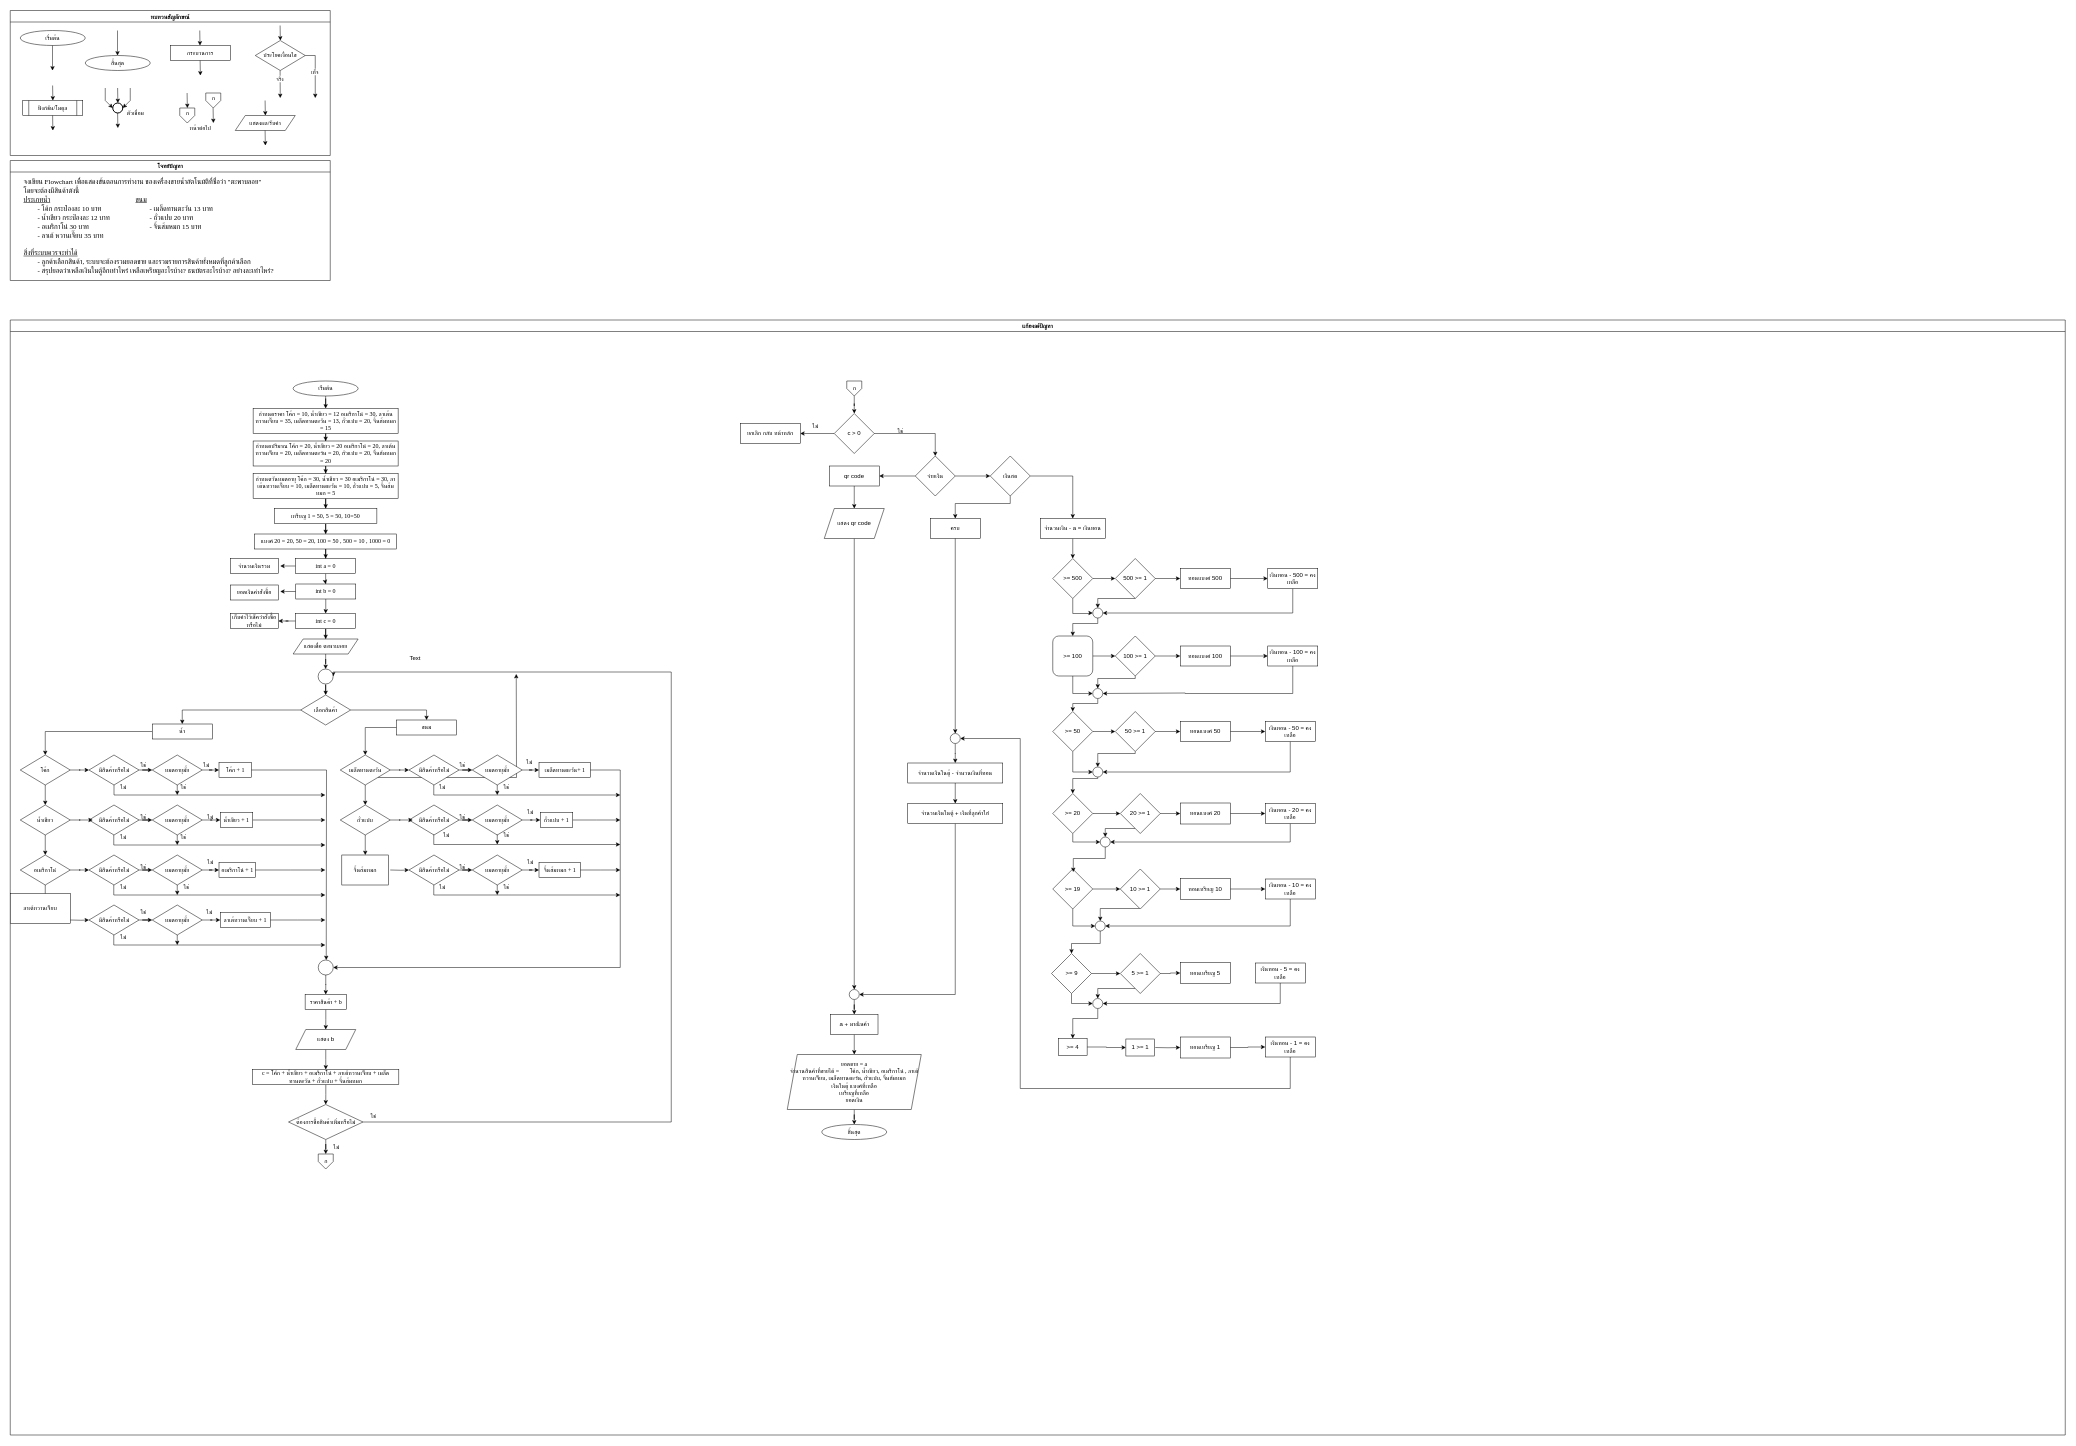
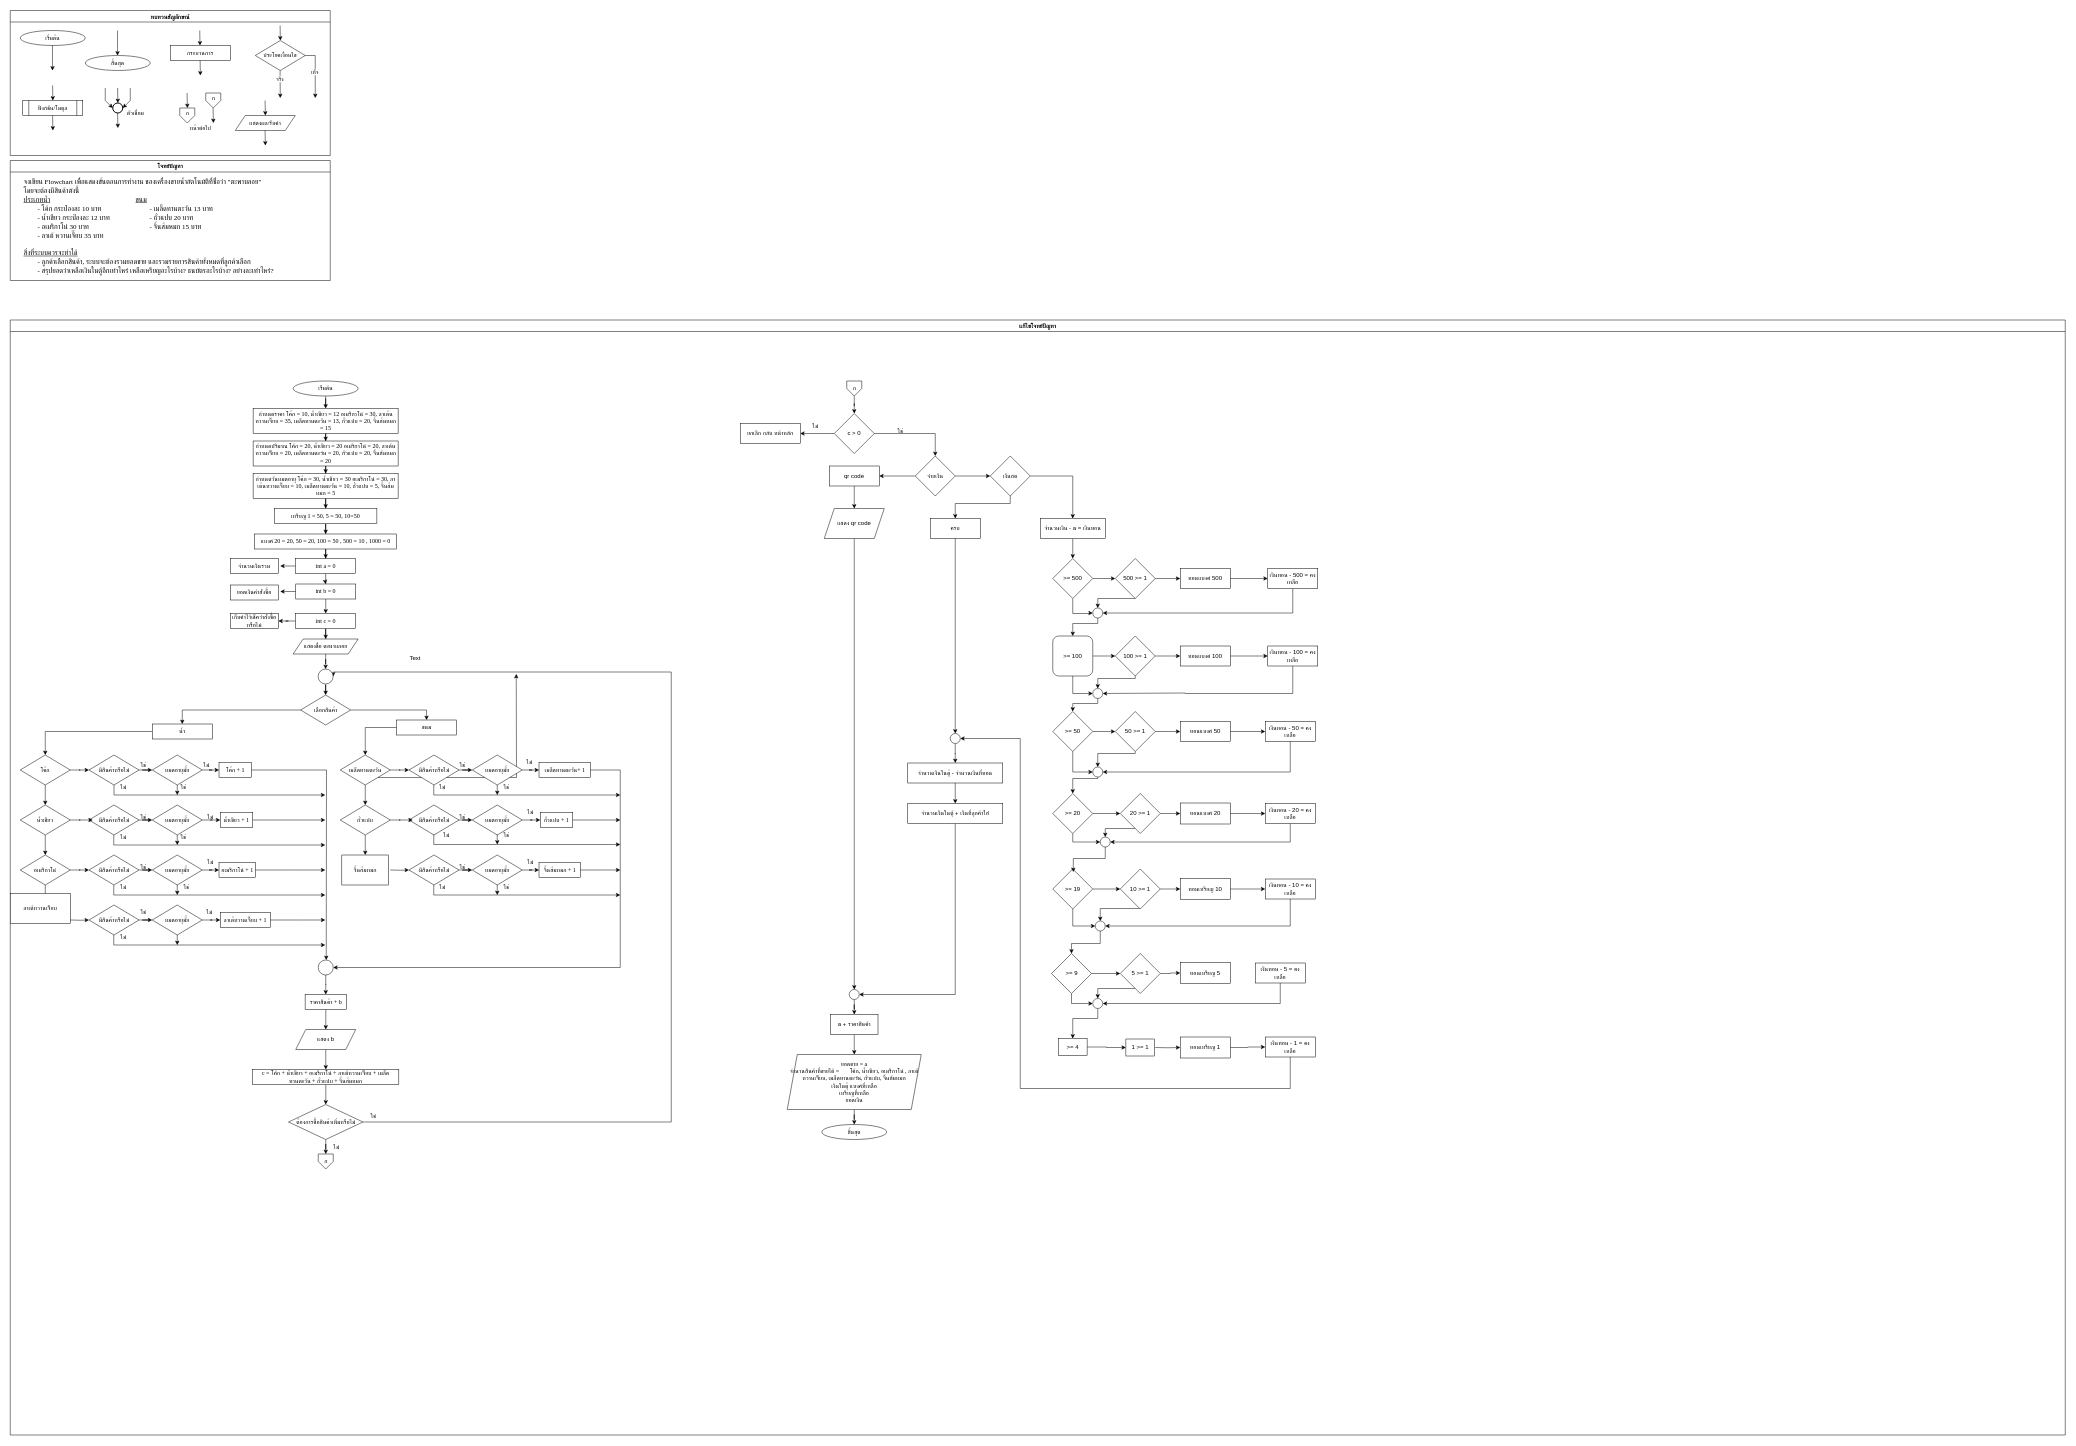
(1038, 326) -> (1038, 326)
(855, 1024) -> (855, 1024)
